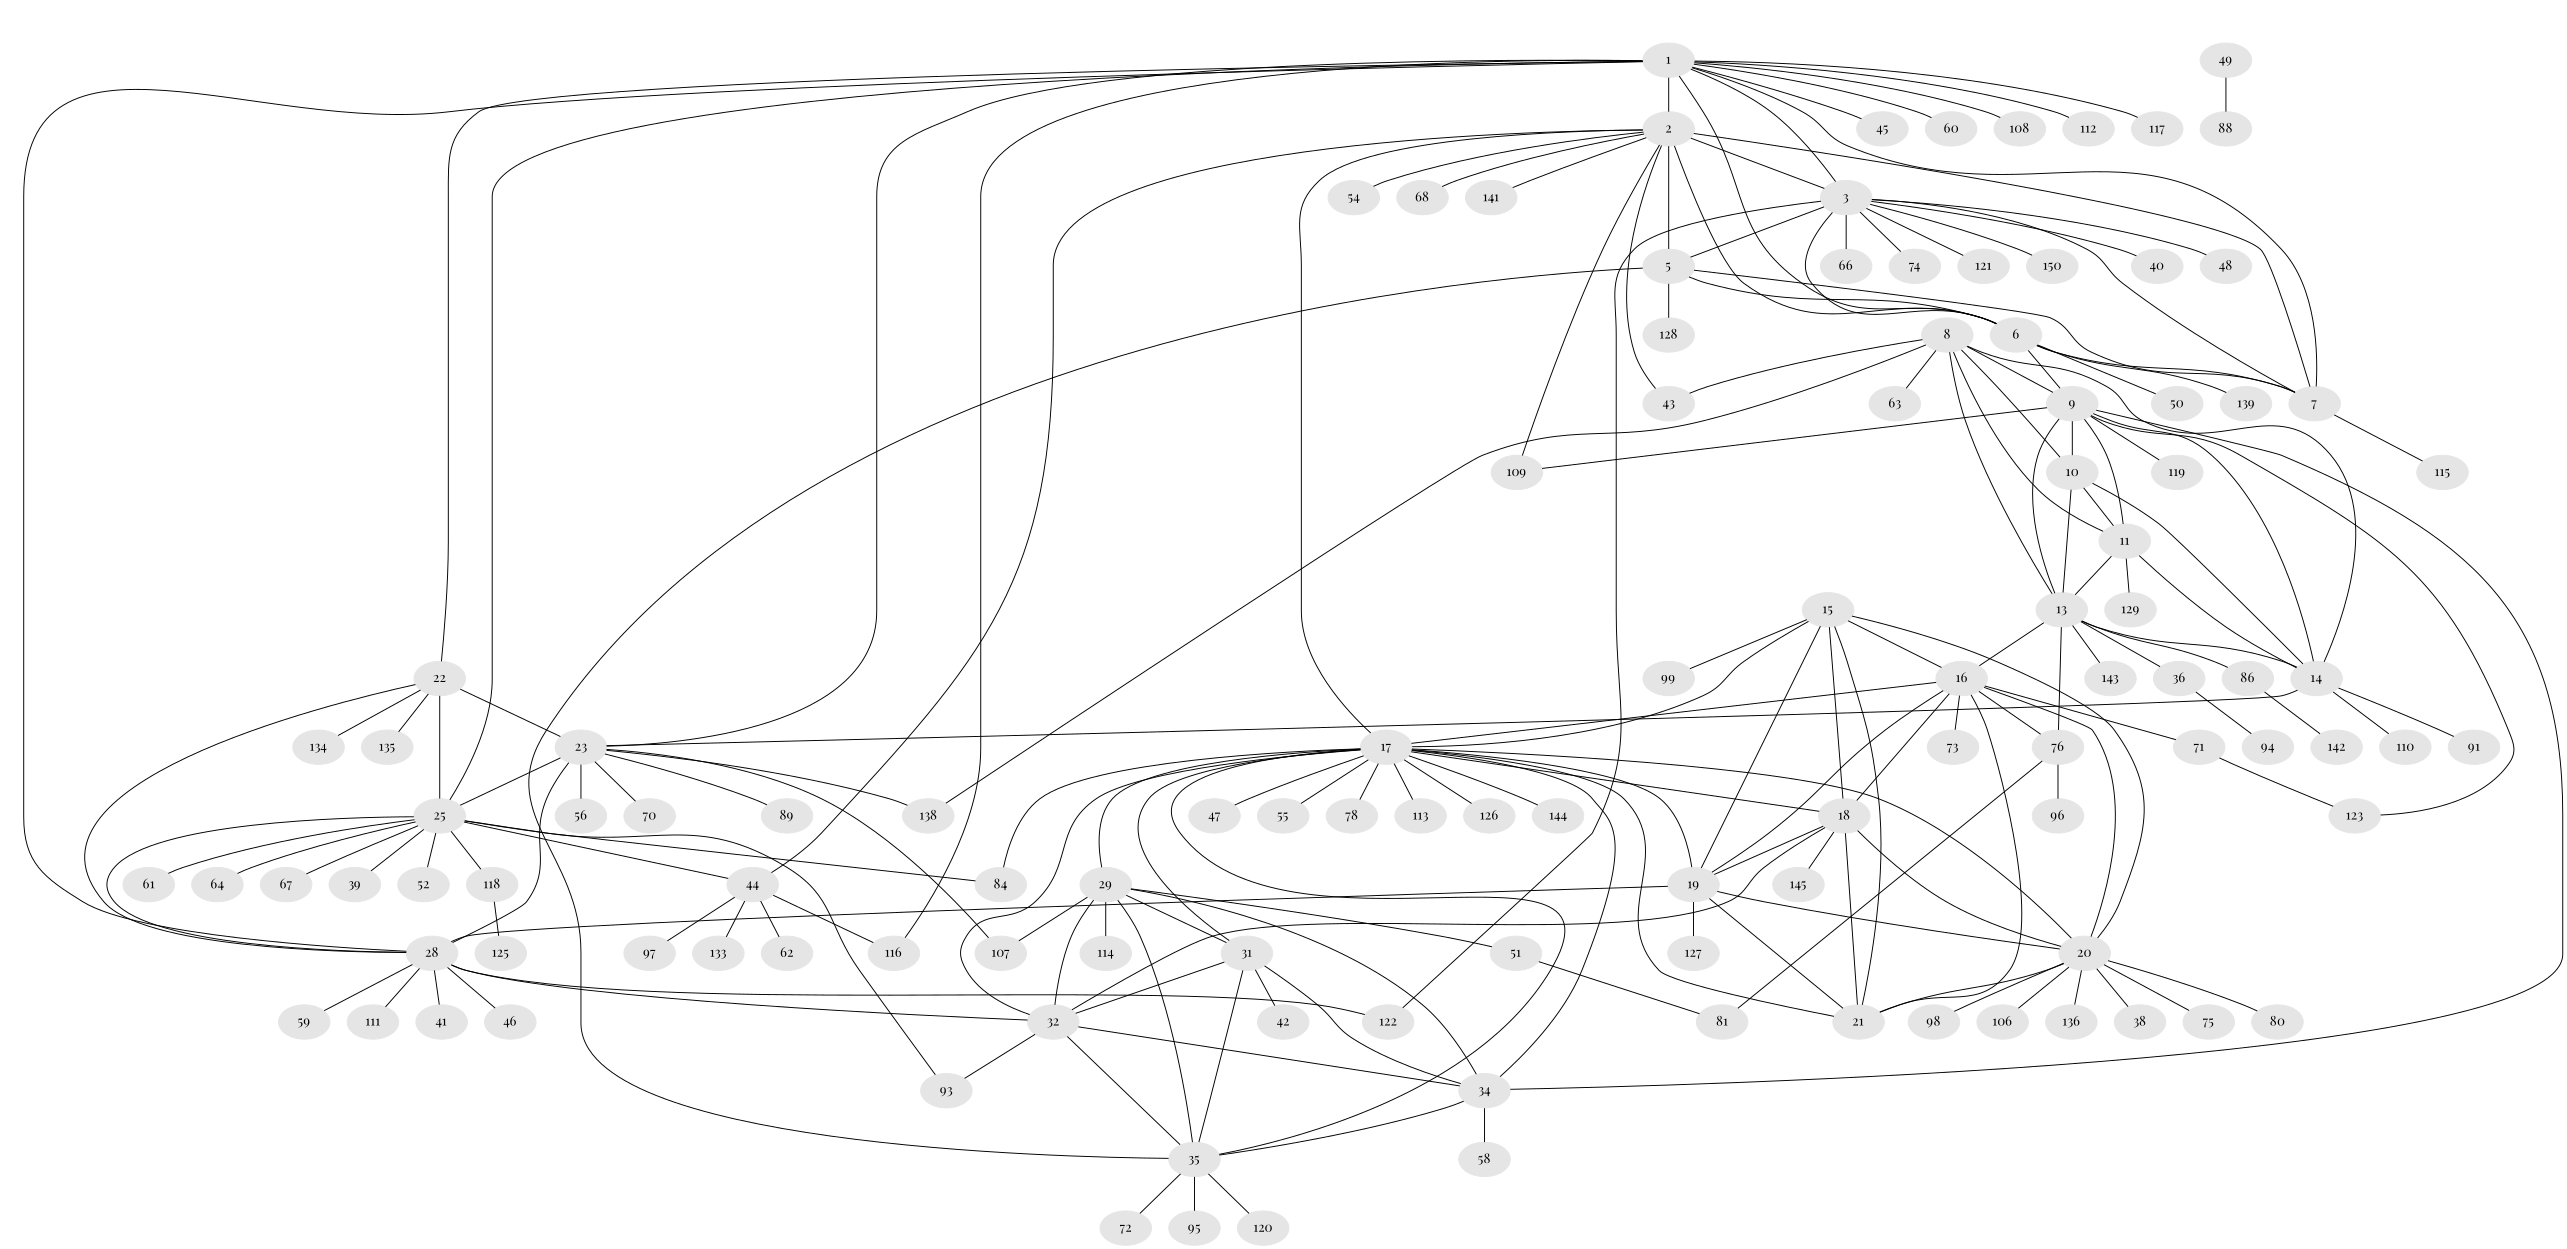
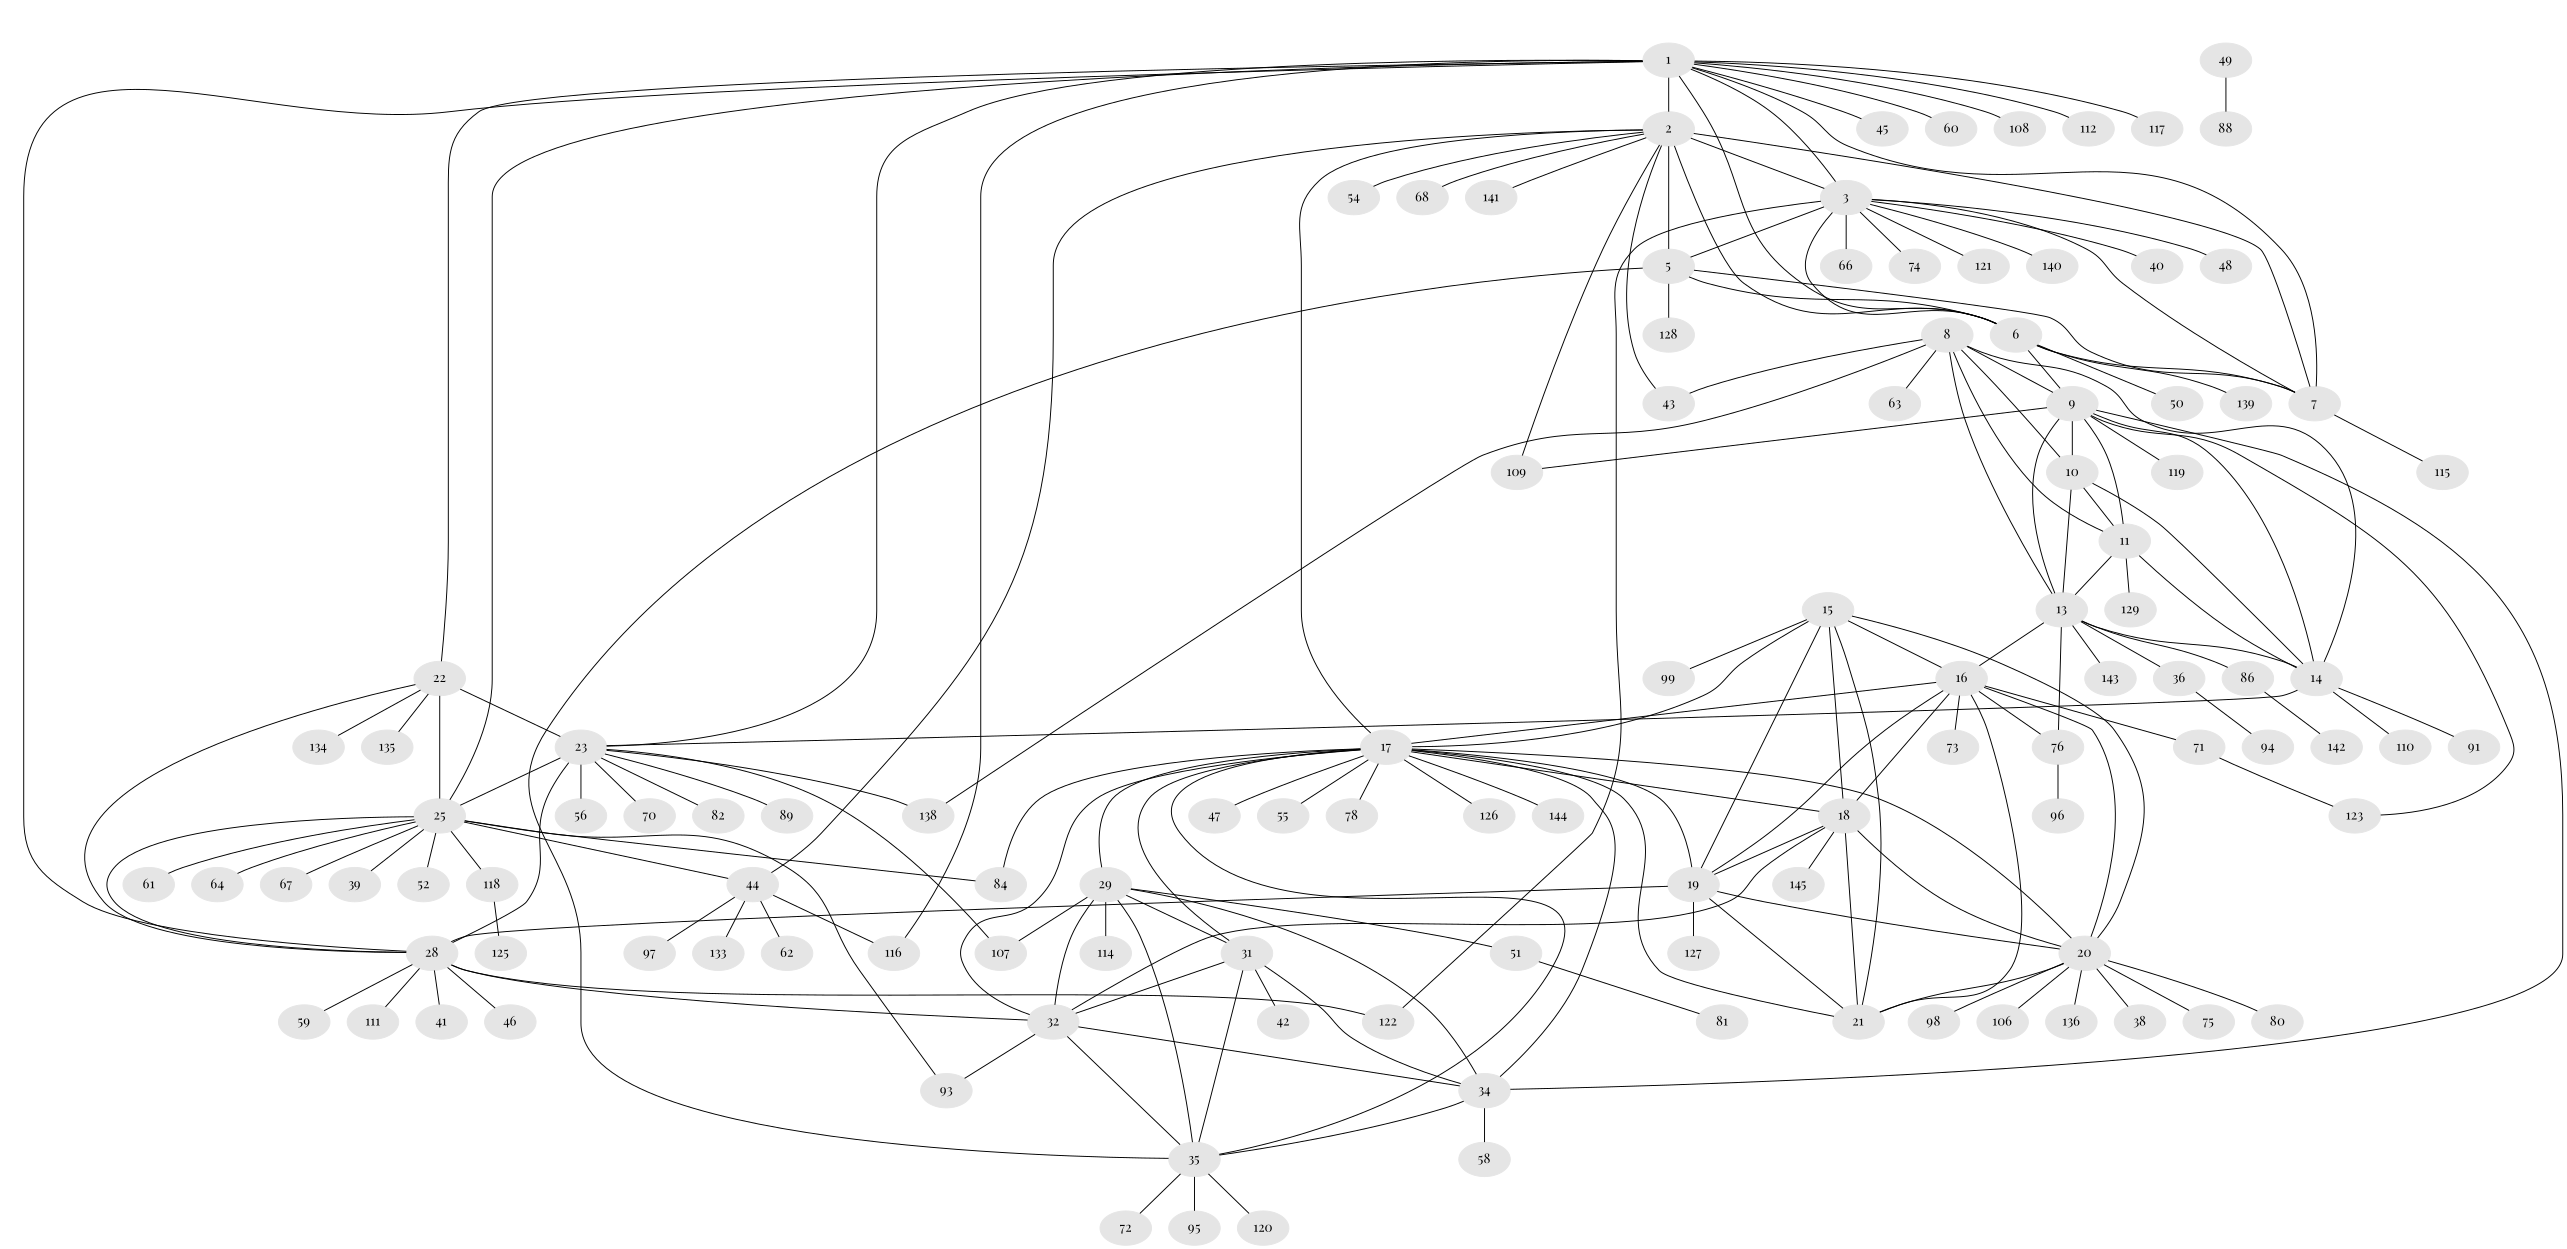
(2052, 266) -> (2052, 266)
none -> (718, 816)
(1421, 816) -> none
(1890, 885) -> none
